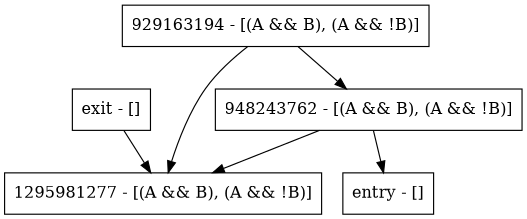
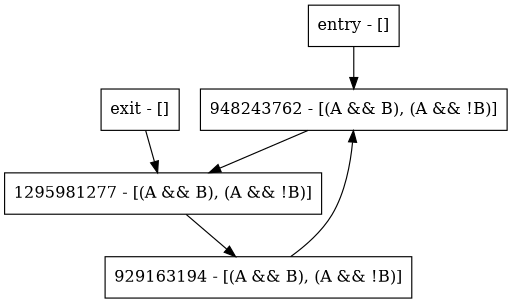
(200, 97) -> (206, 232)
(377, 146) -> (354, 62)
